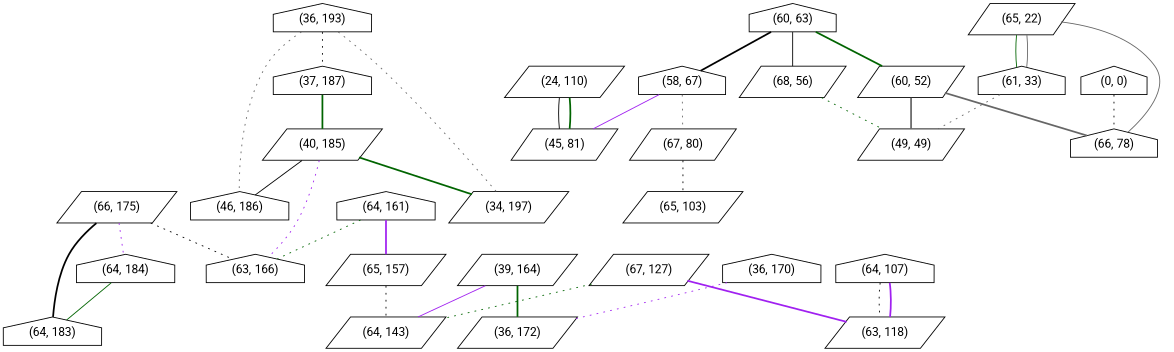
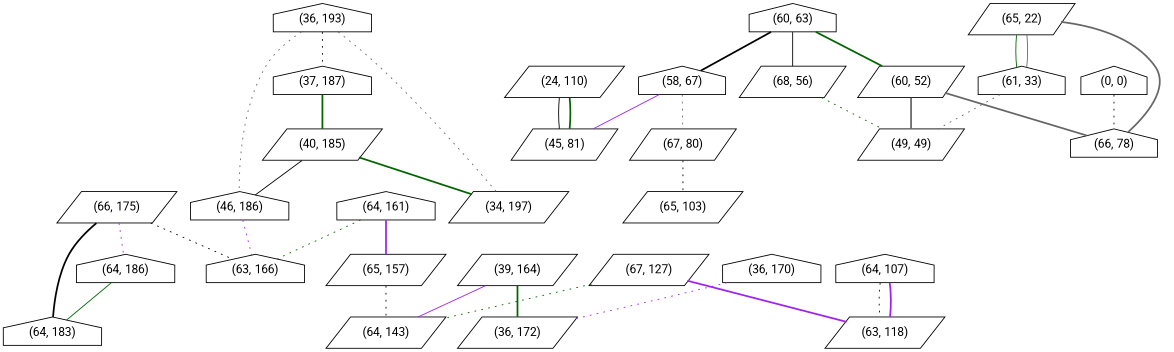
(1145, 55) -> (1145, 55)
(302, 213) -> (247, 238)
(126, 270) -> (126, 270)
